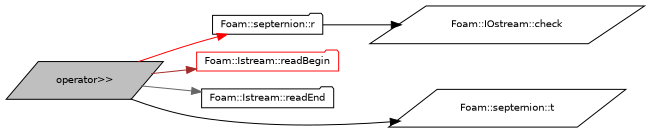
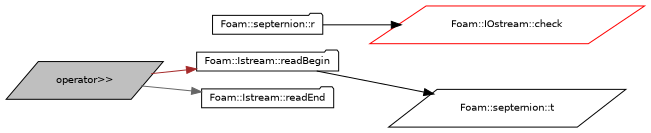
(507, 25) -> (507, 25)
(178, 49) -> none
(268, 62) -> (268, 62)
(259, 124) -> (370, 82)
